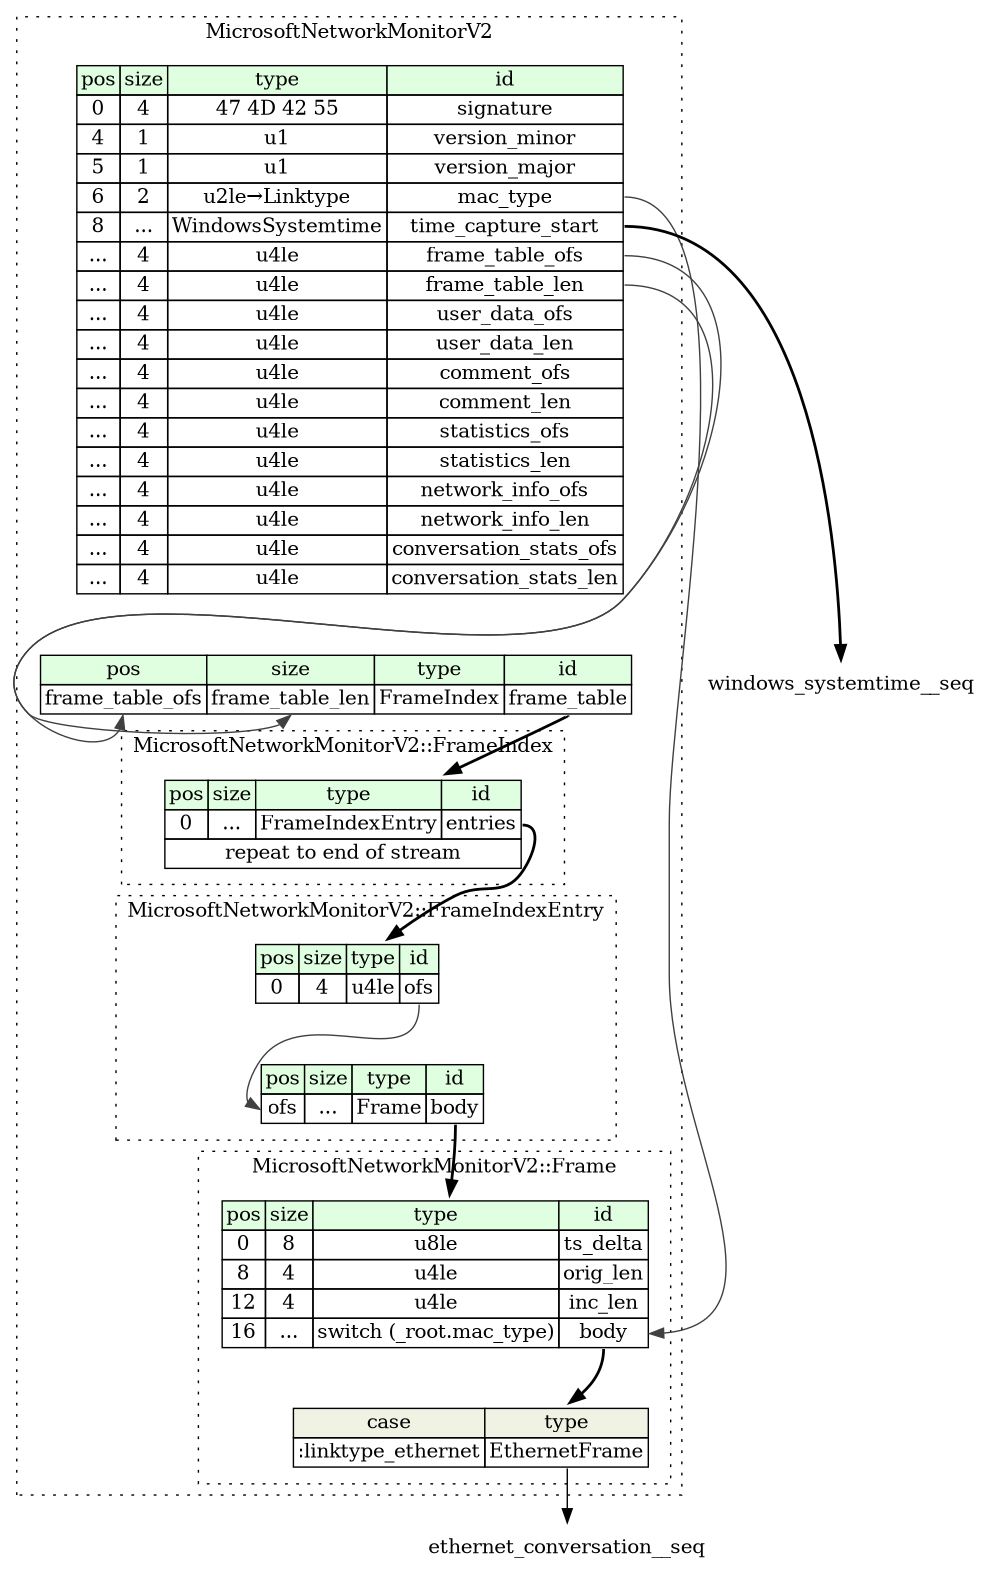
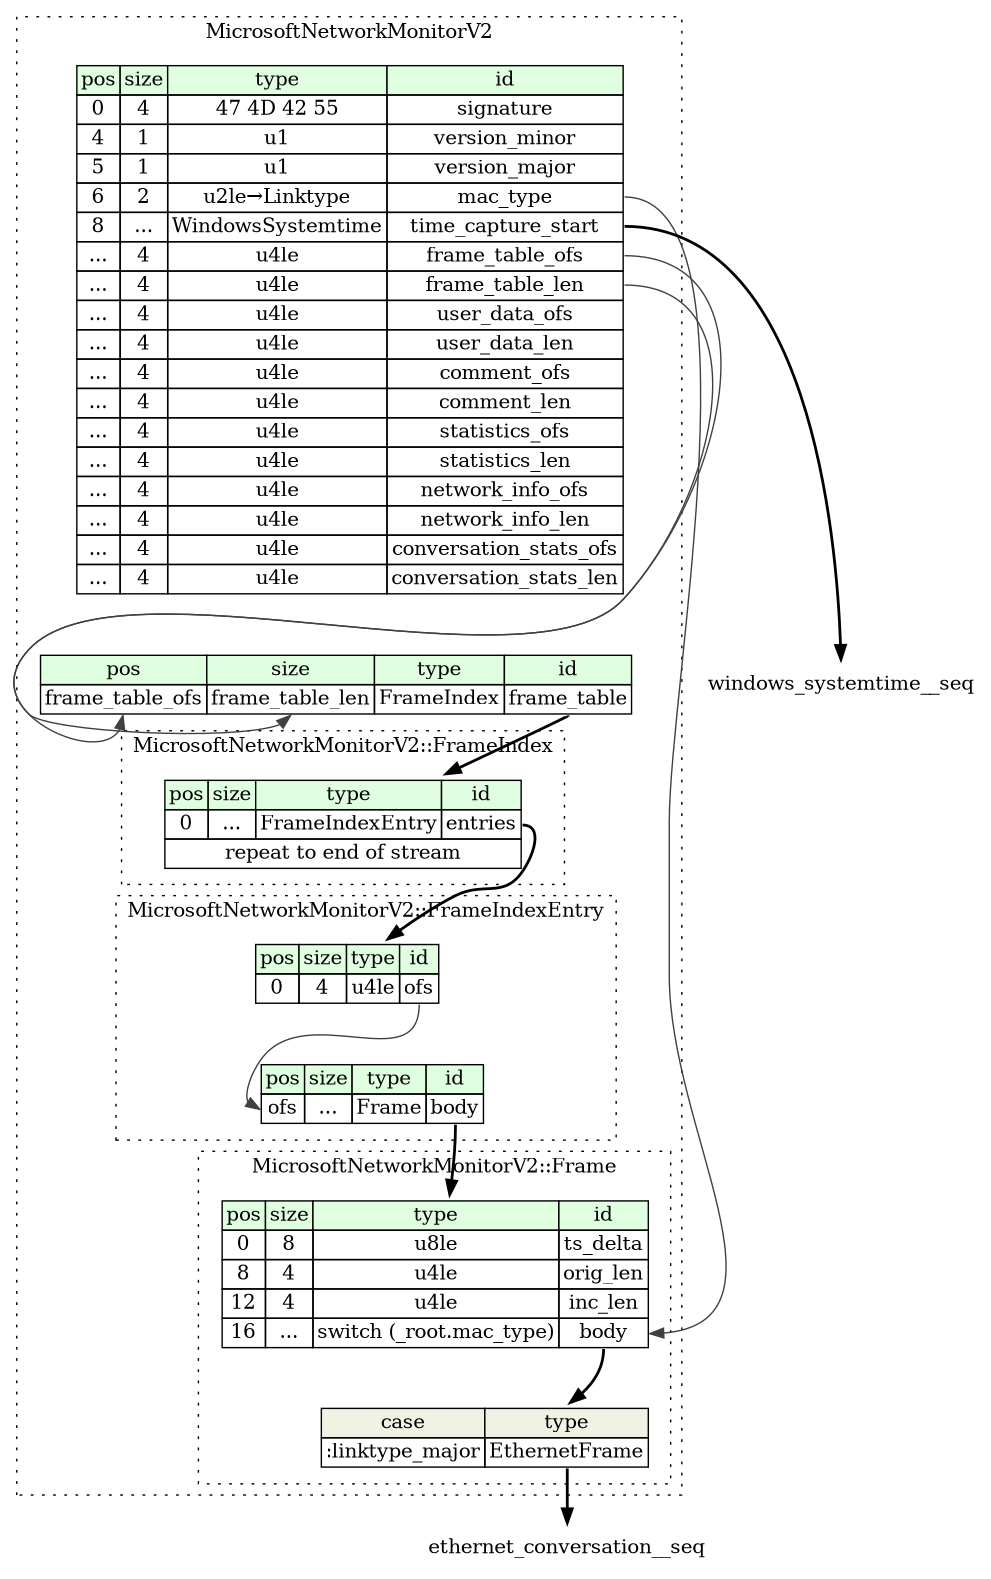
(389, 1452) -> (403, 1452)
(567, 1489) -> (567, 1489)
